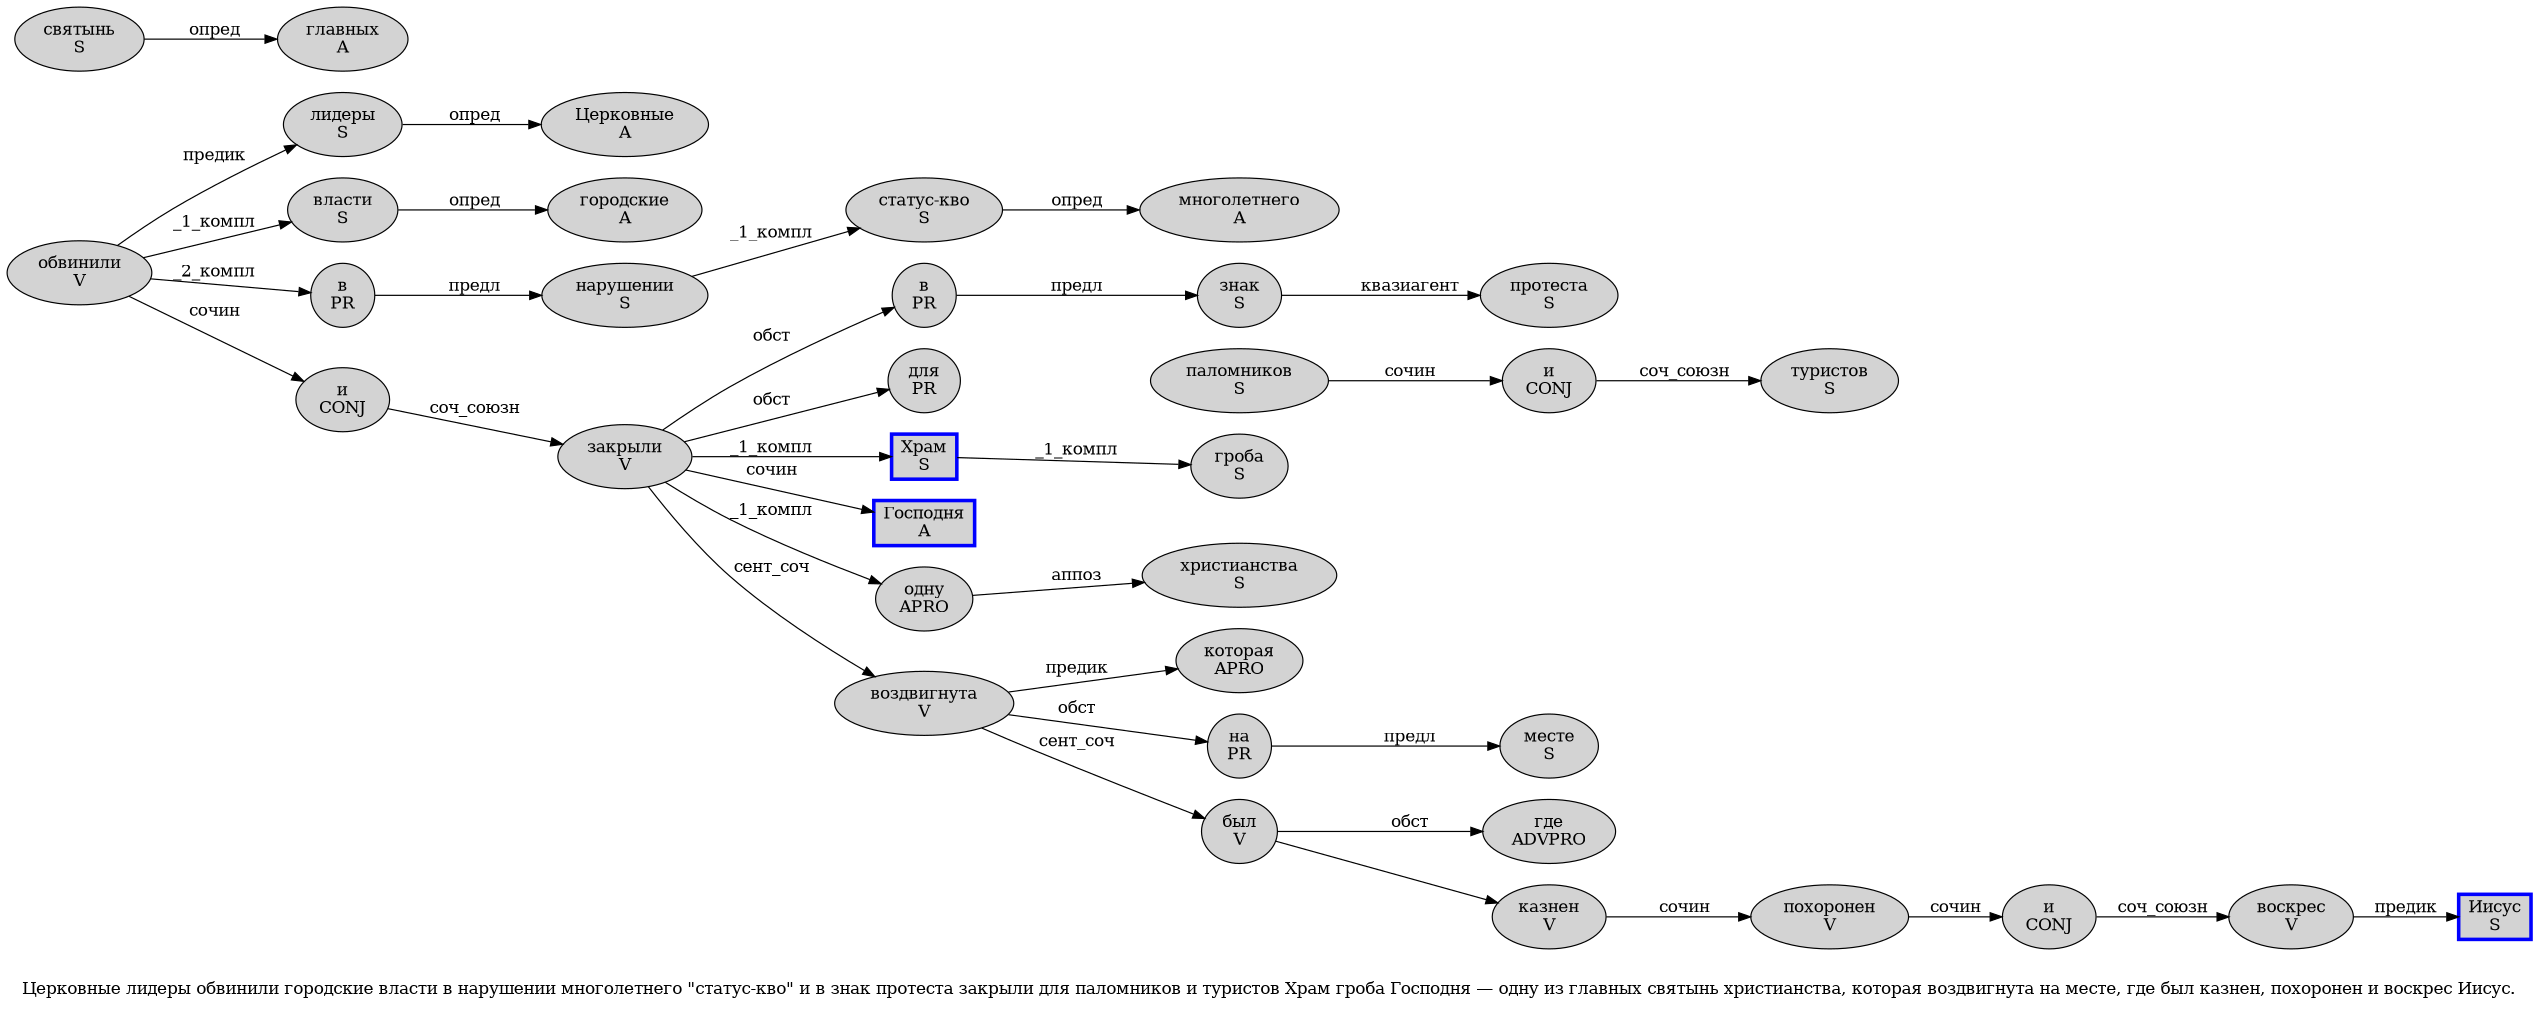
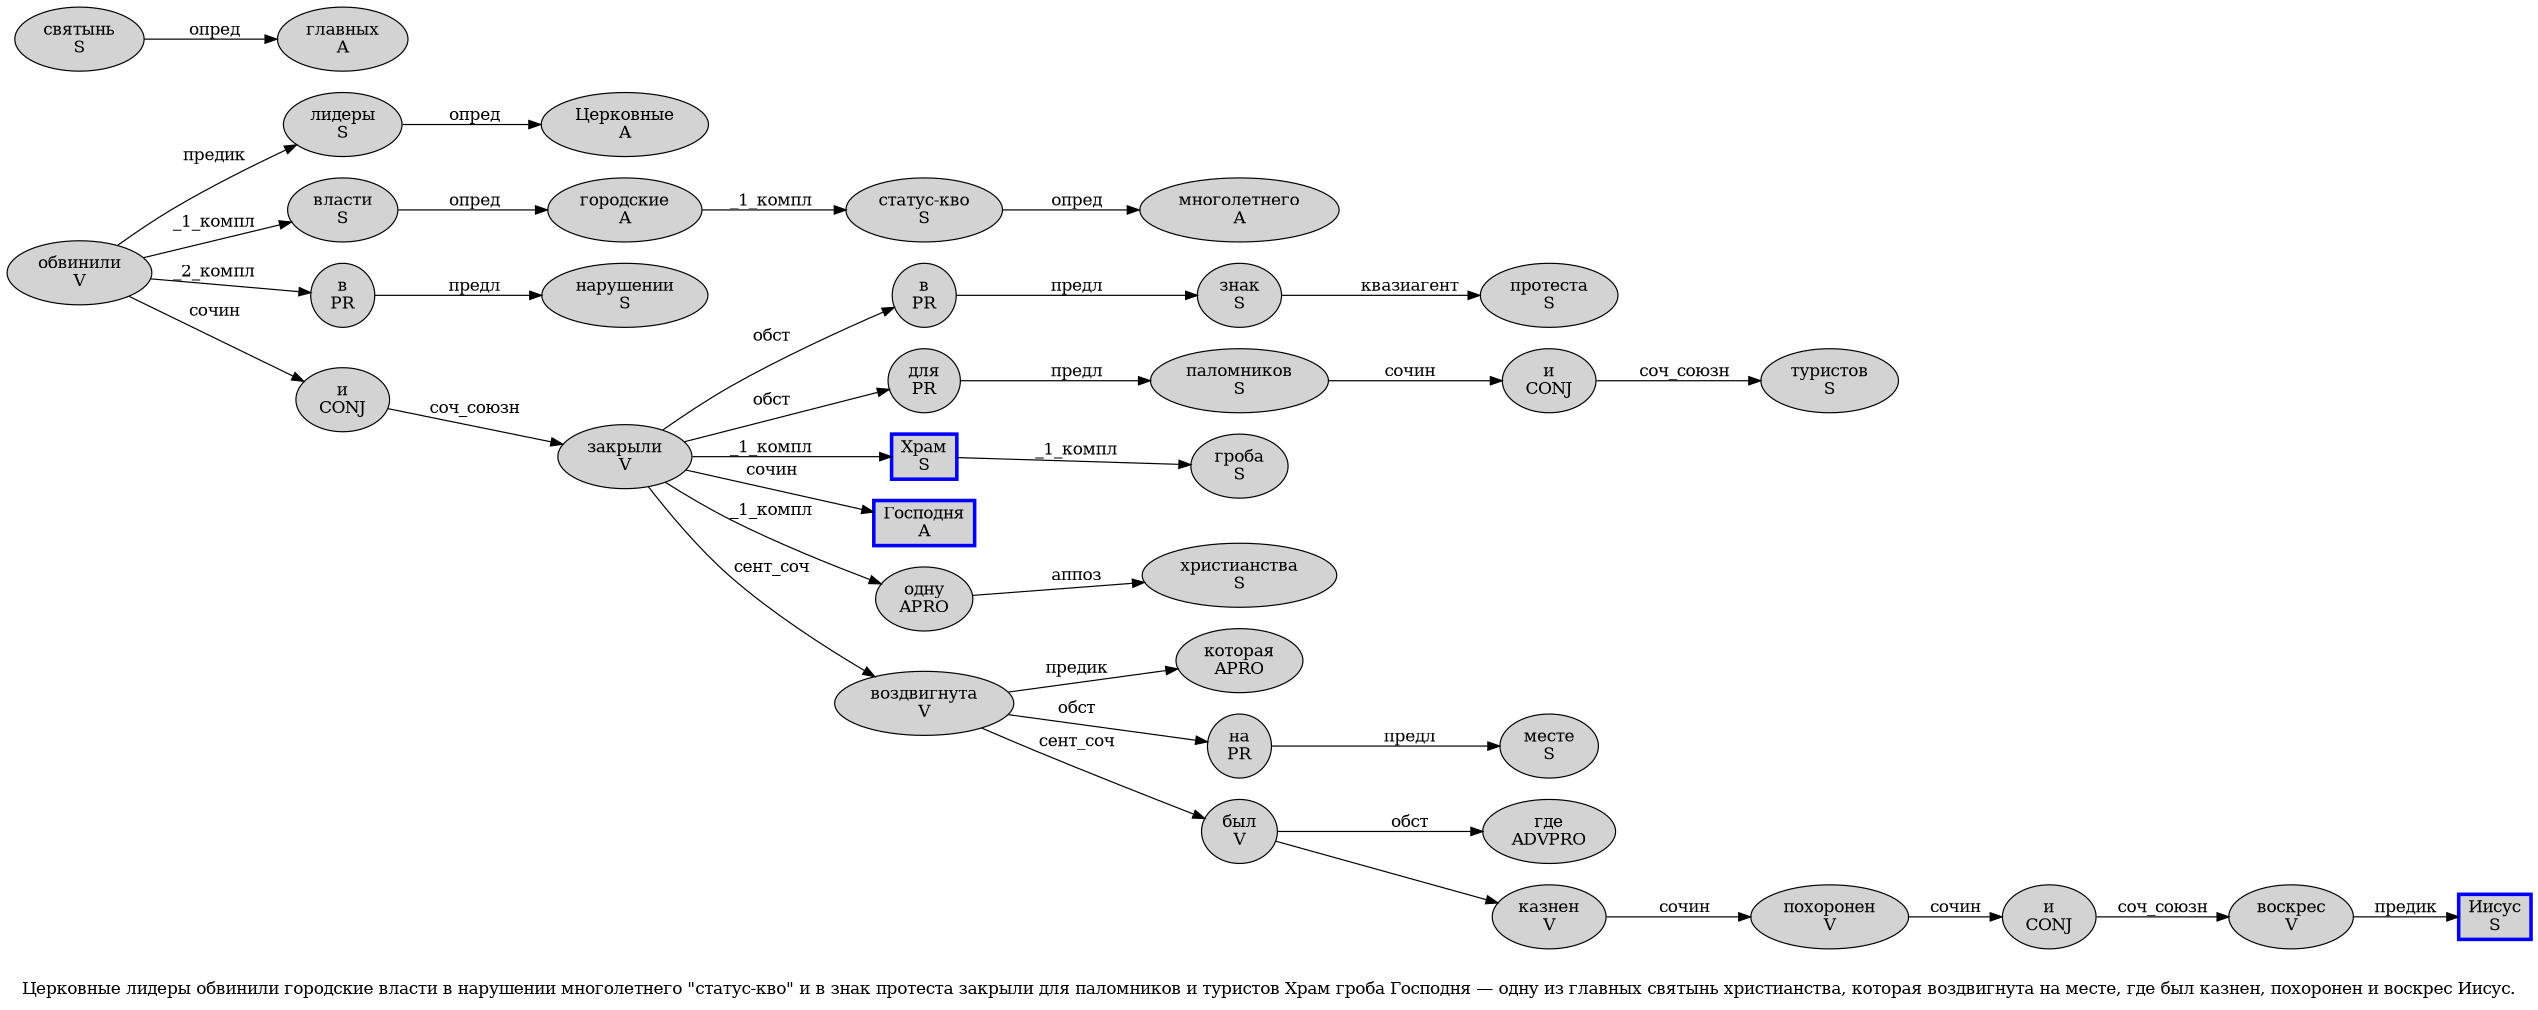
(770, 254) -> (768, 210)
none -> (1049, 381)
